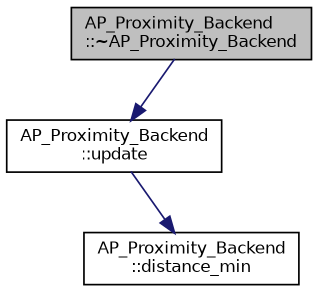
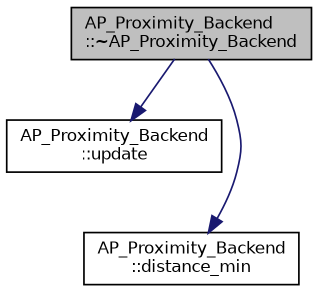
(148, 195) -> (240, 138)
